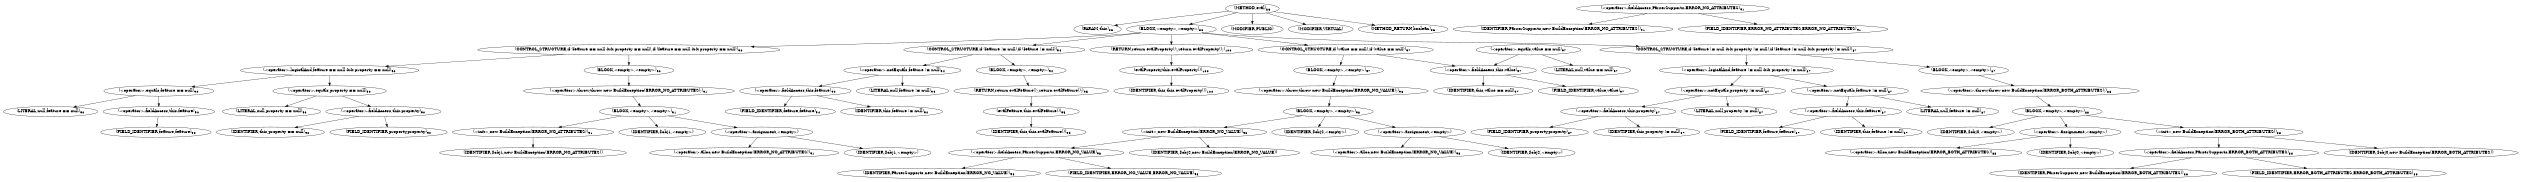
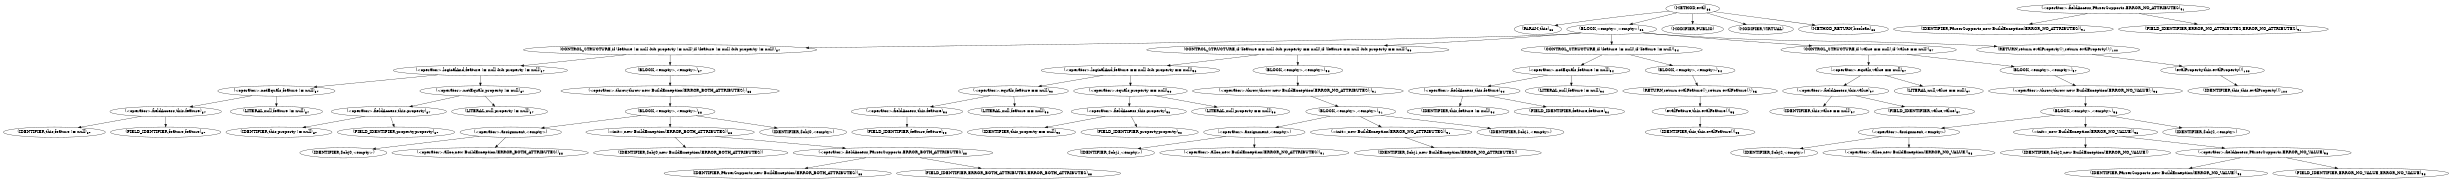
(1415, 60) -> (1869, 59)
